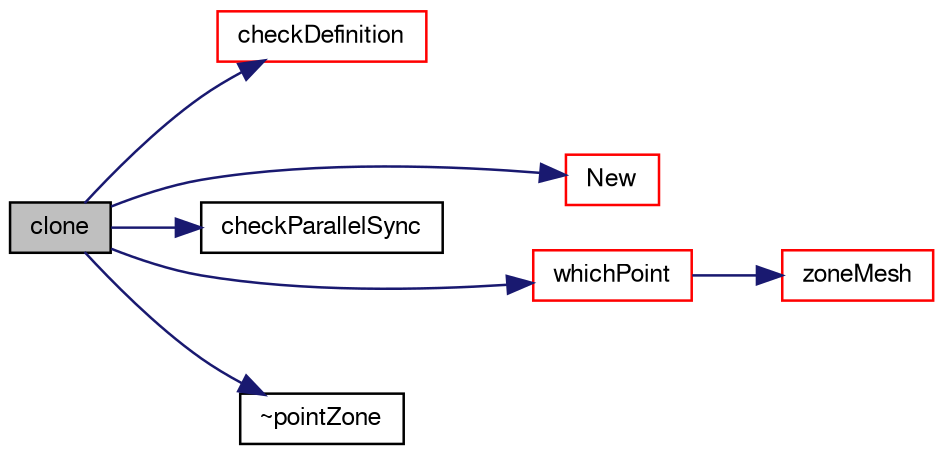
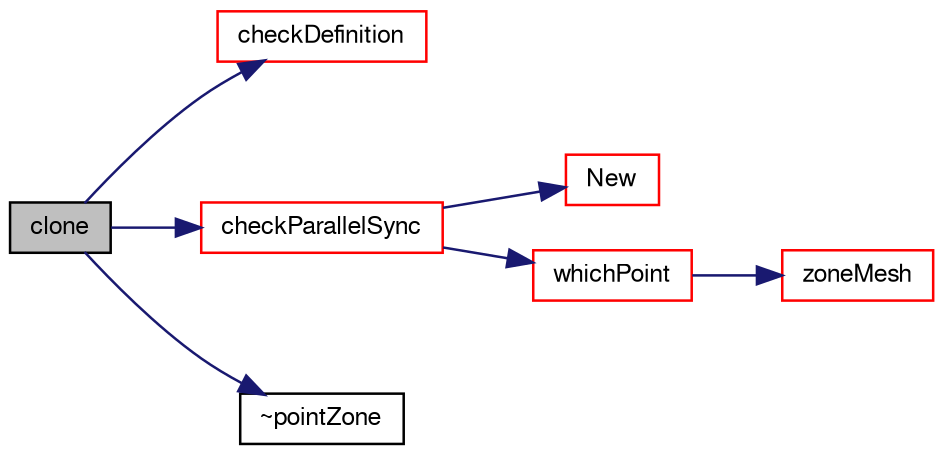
(323, 168) -> (492, 200)
(322, 228) -> (322, 228)
(307, 287) -> (476, 253)
